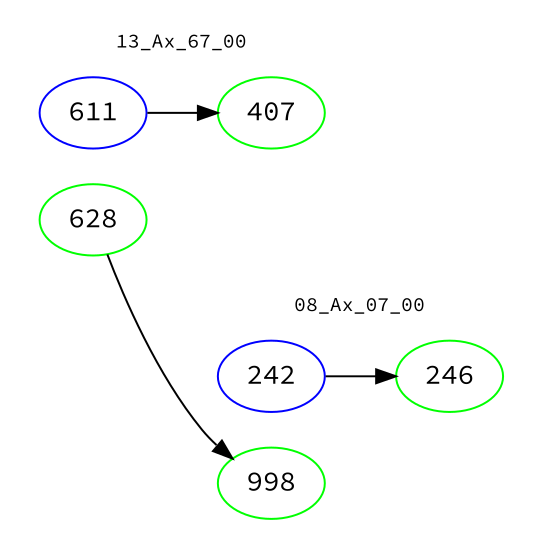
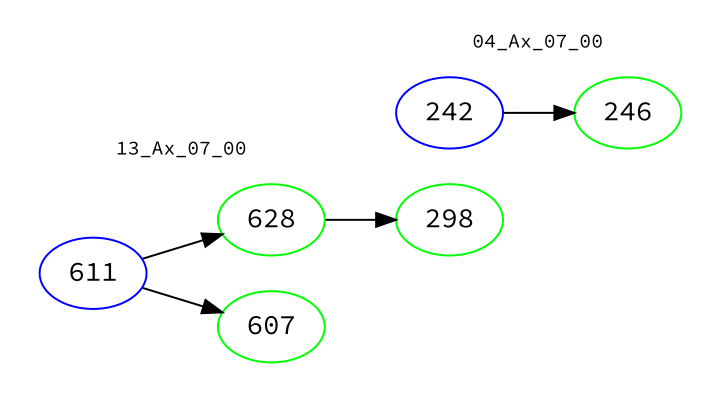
(182, 43) -> (182, 150)
(271, 113) -> (271, 327)
none -> (173, 249)
(360, 306) -> (539, 43)
(271, 483) -> (450, 220)
